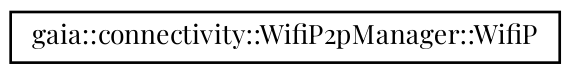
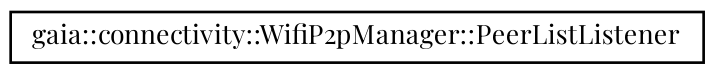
(285, 37) -> (357, 37)
